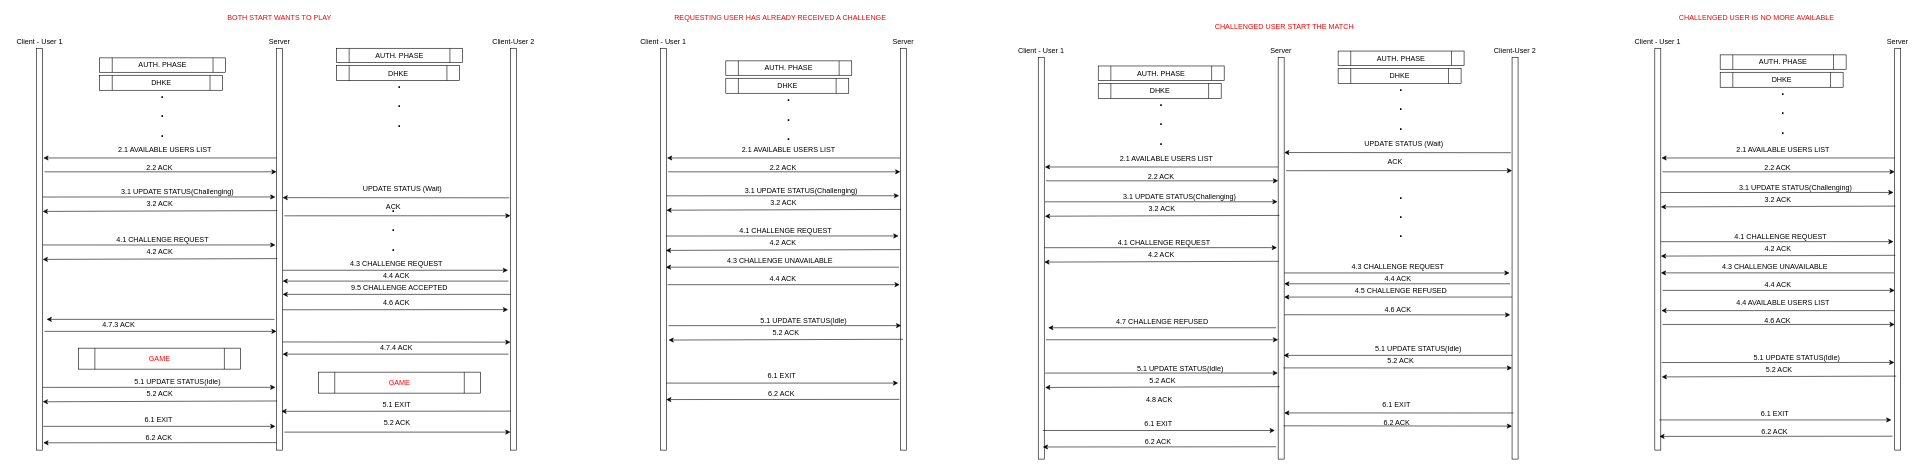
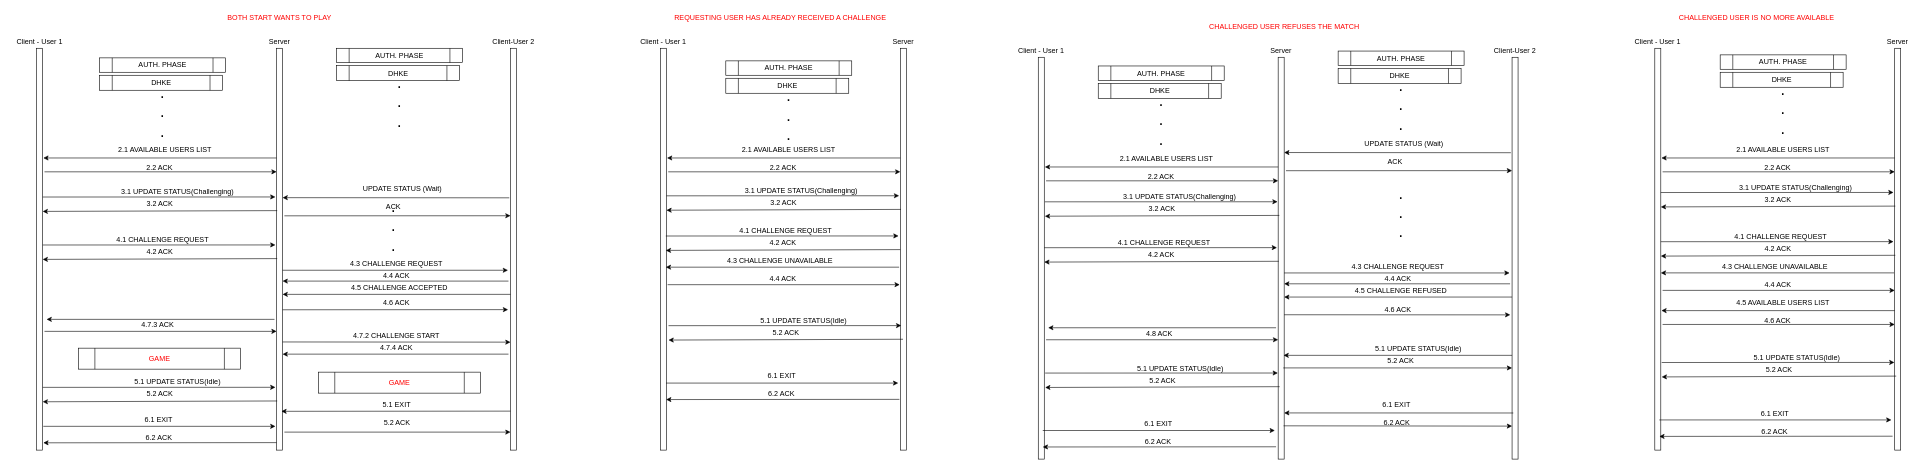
(1285, 27) -> (1285, 27)
(399, 288) -> (399, 288)
(1784, 303) -> (1784, 303)
(1162, 322) -> none
(118, 326) -> (157, 326)
none -> (396, 336)
(1159, 400) -> (1159, 334)
